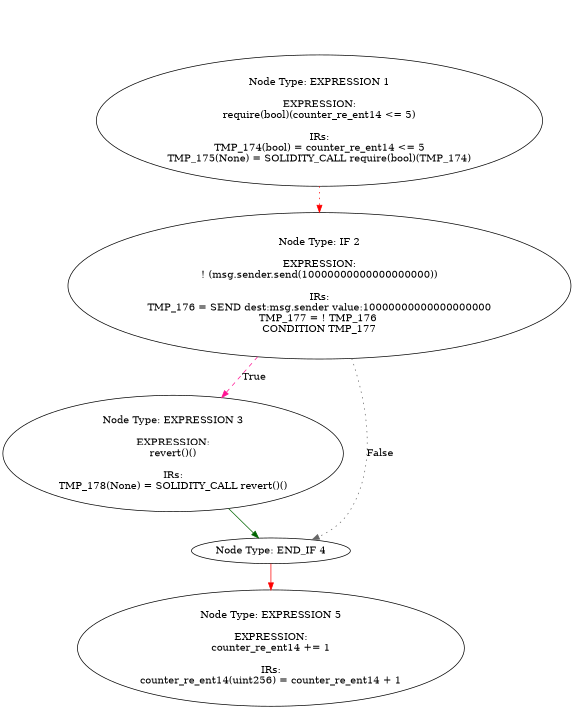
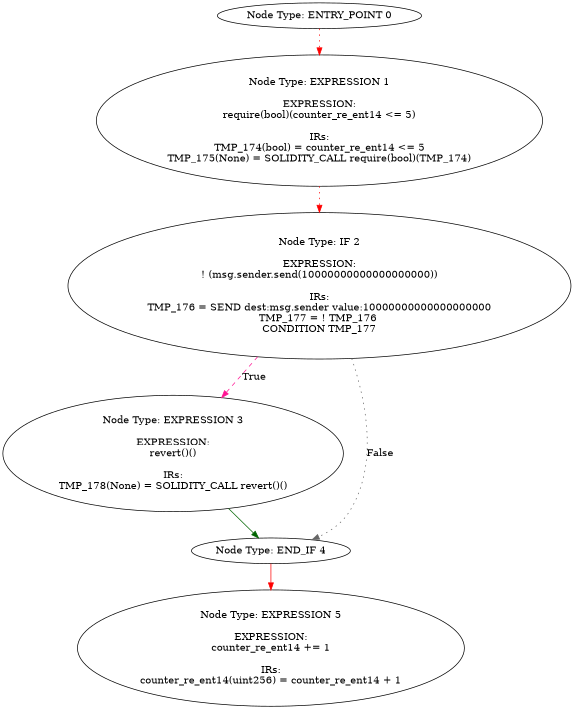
none -> (319, 16)
